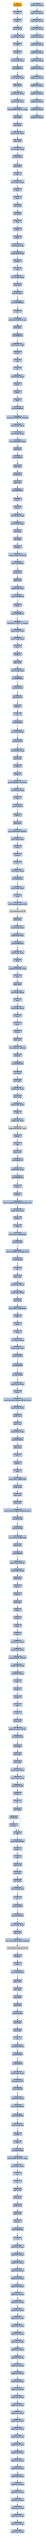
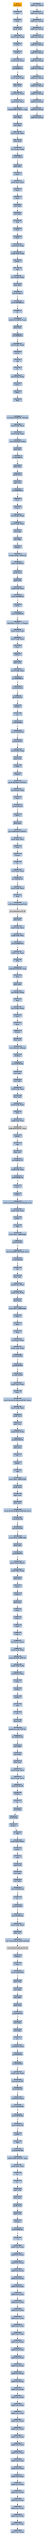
(18, 408) -> none
(20, 1820) -> (16, 1813)
